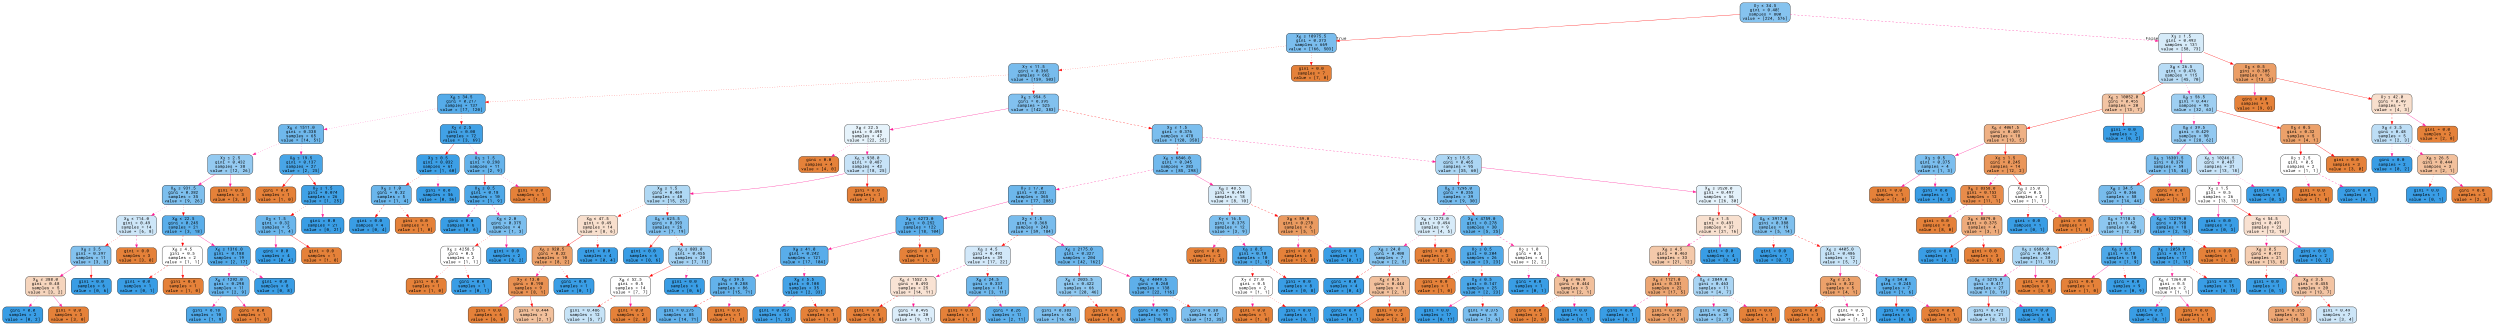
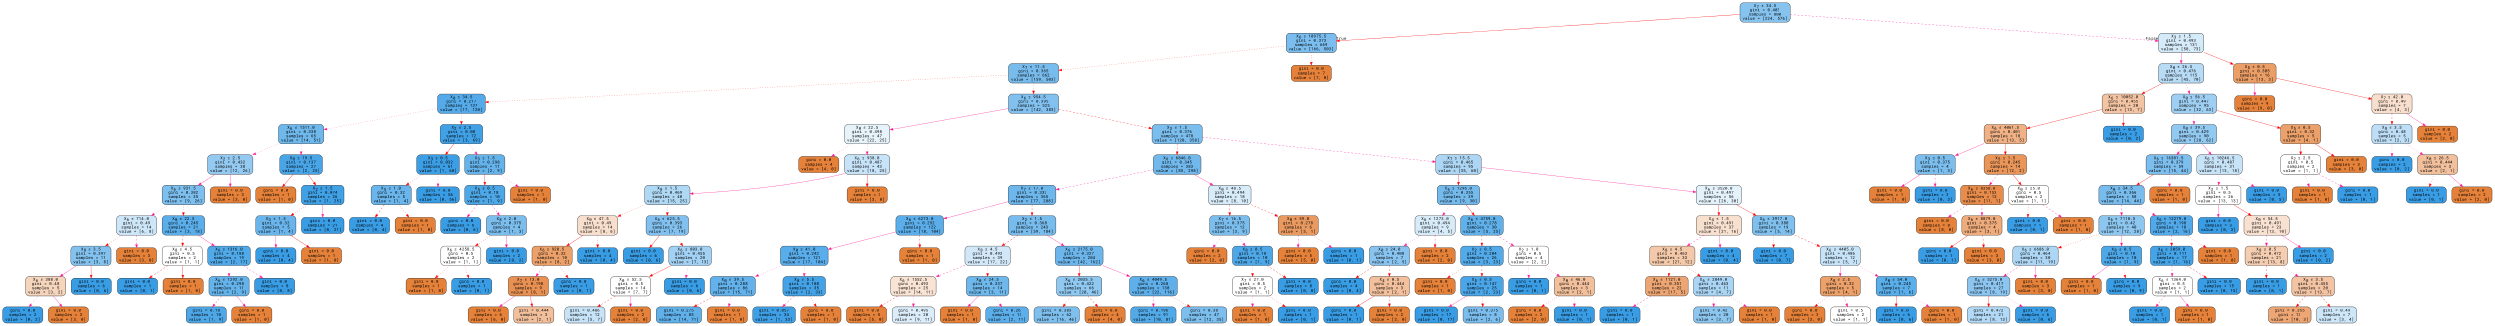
(1667, 315) -> none
(2290, 315) -> (2290, 315)
